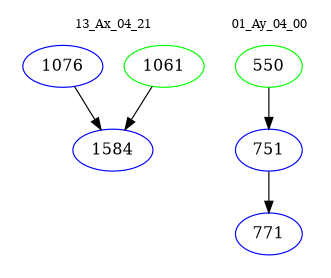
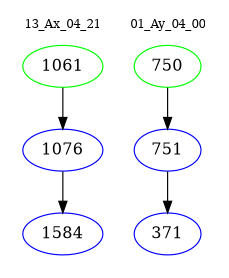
(269, 66) -> (168, 66)
(142, 103) -> (63, 103)
(269, 234) -> (168, 234)
